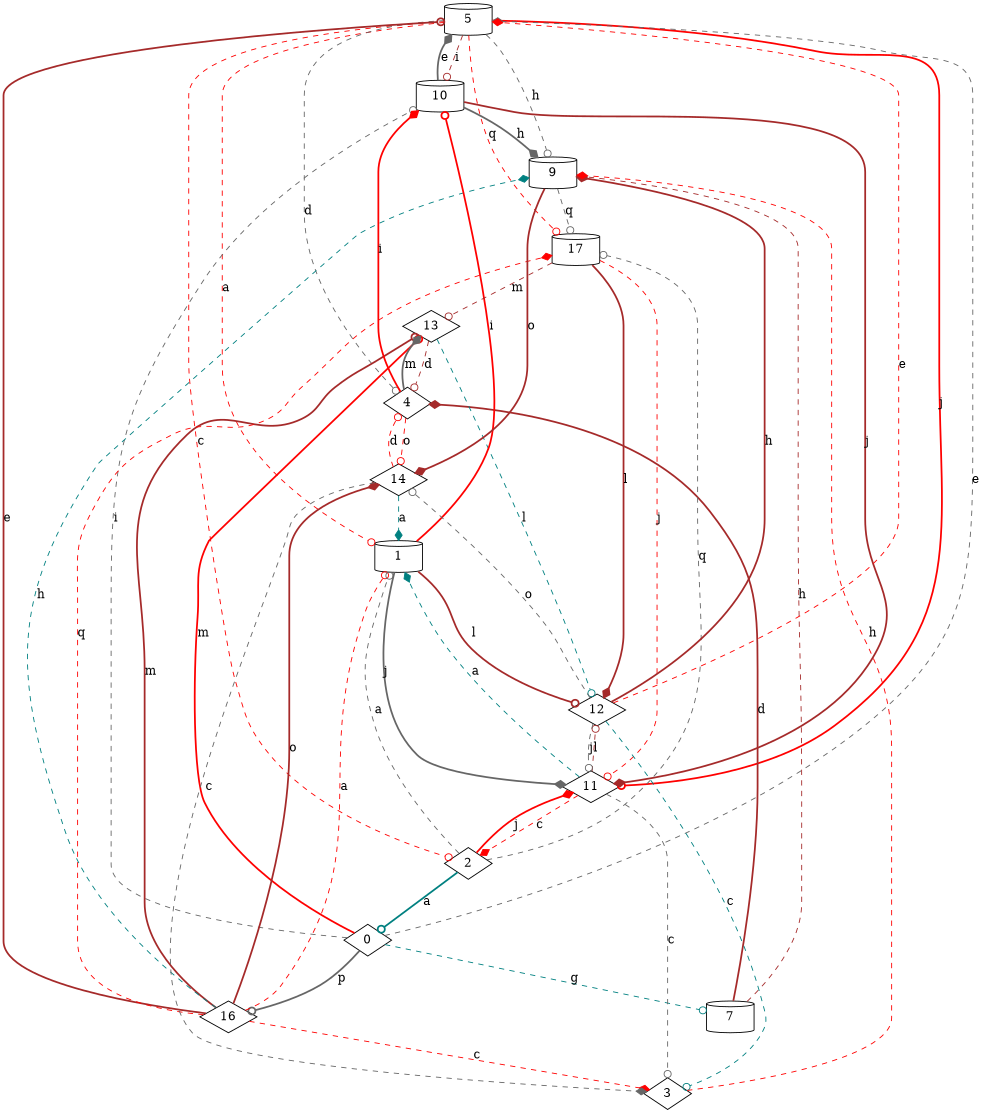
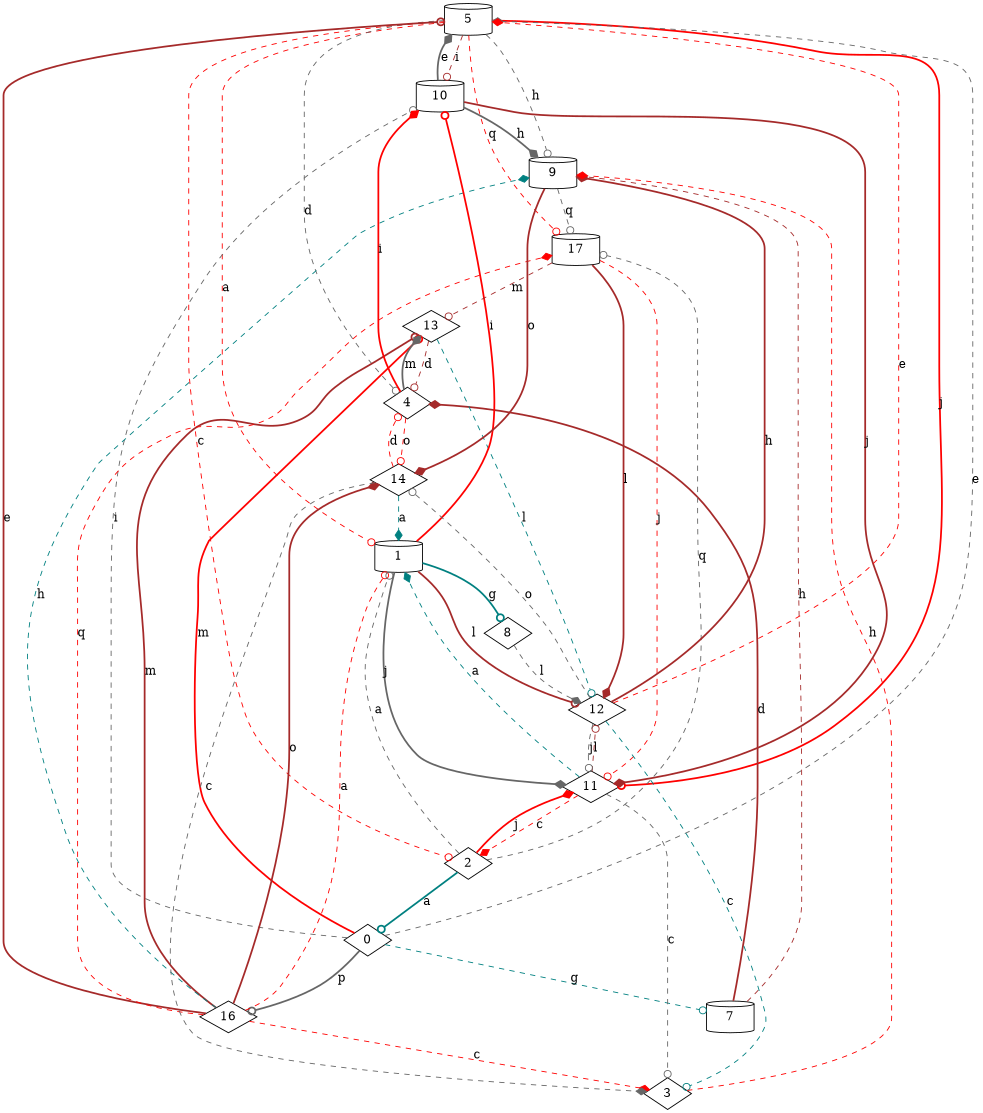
none -> (508, 633)
